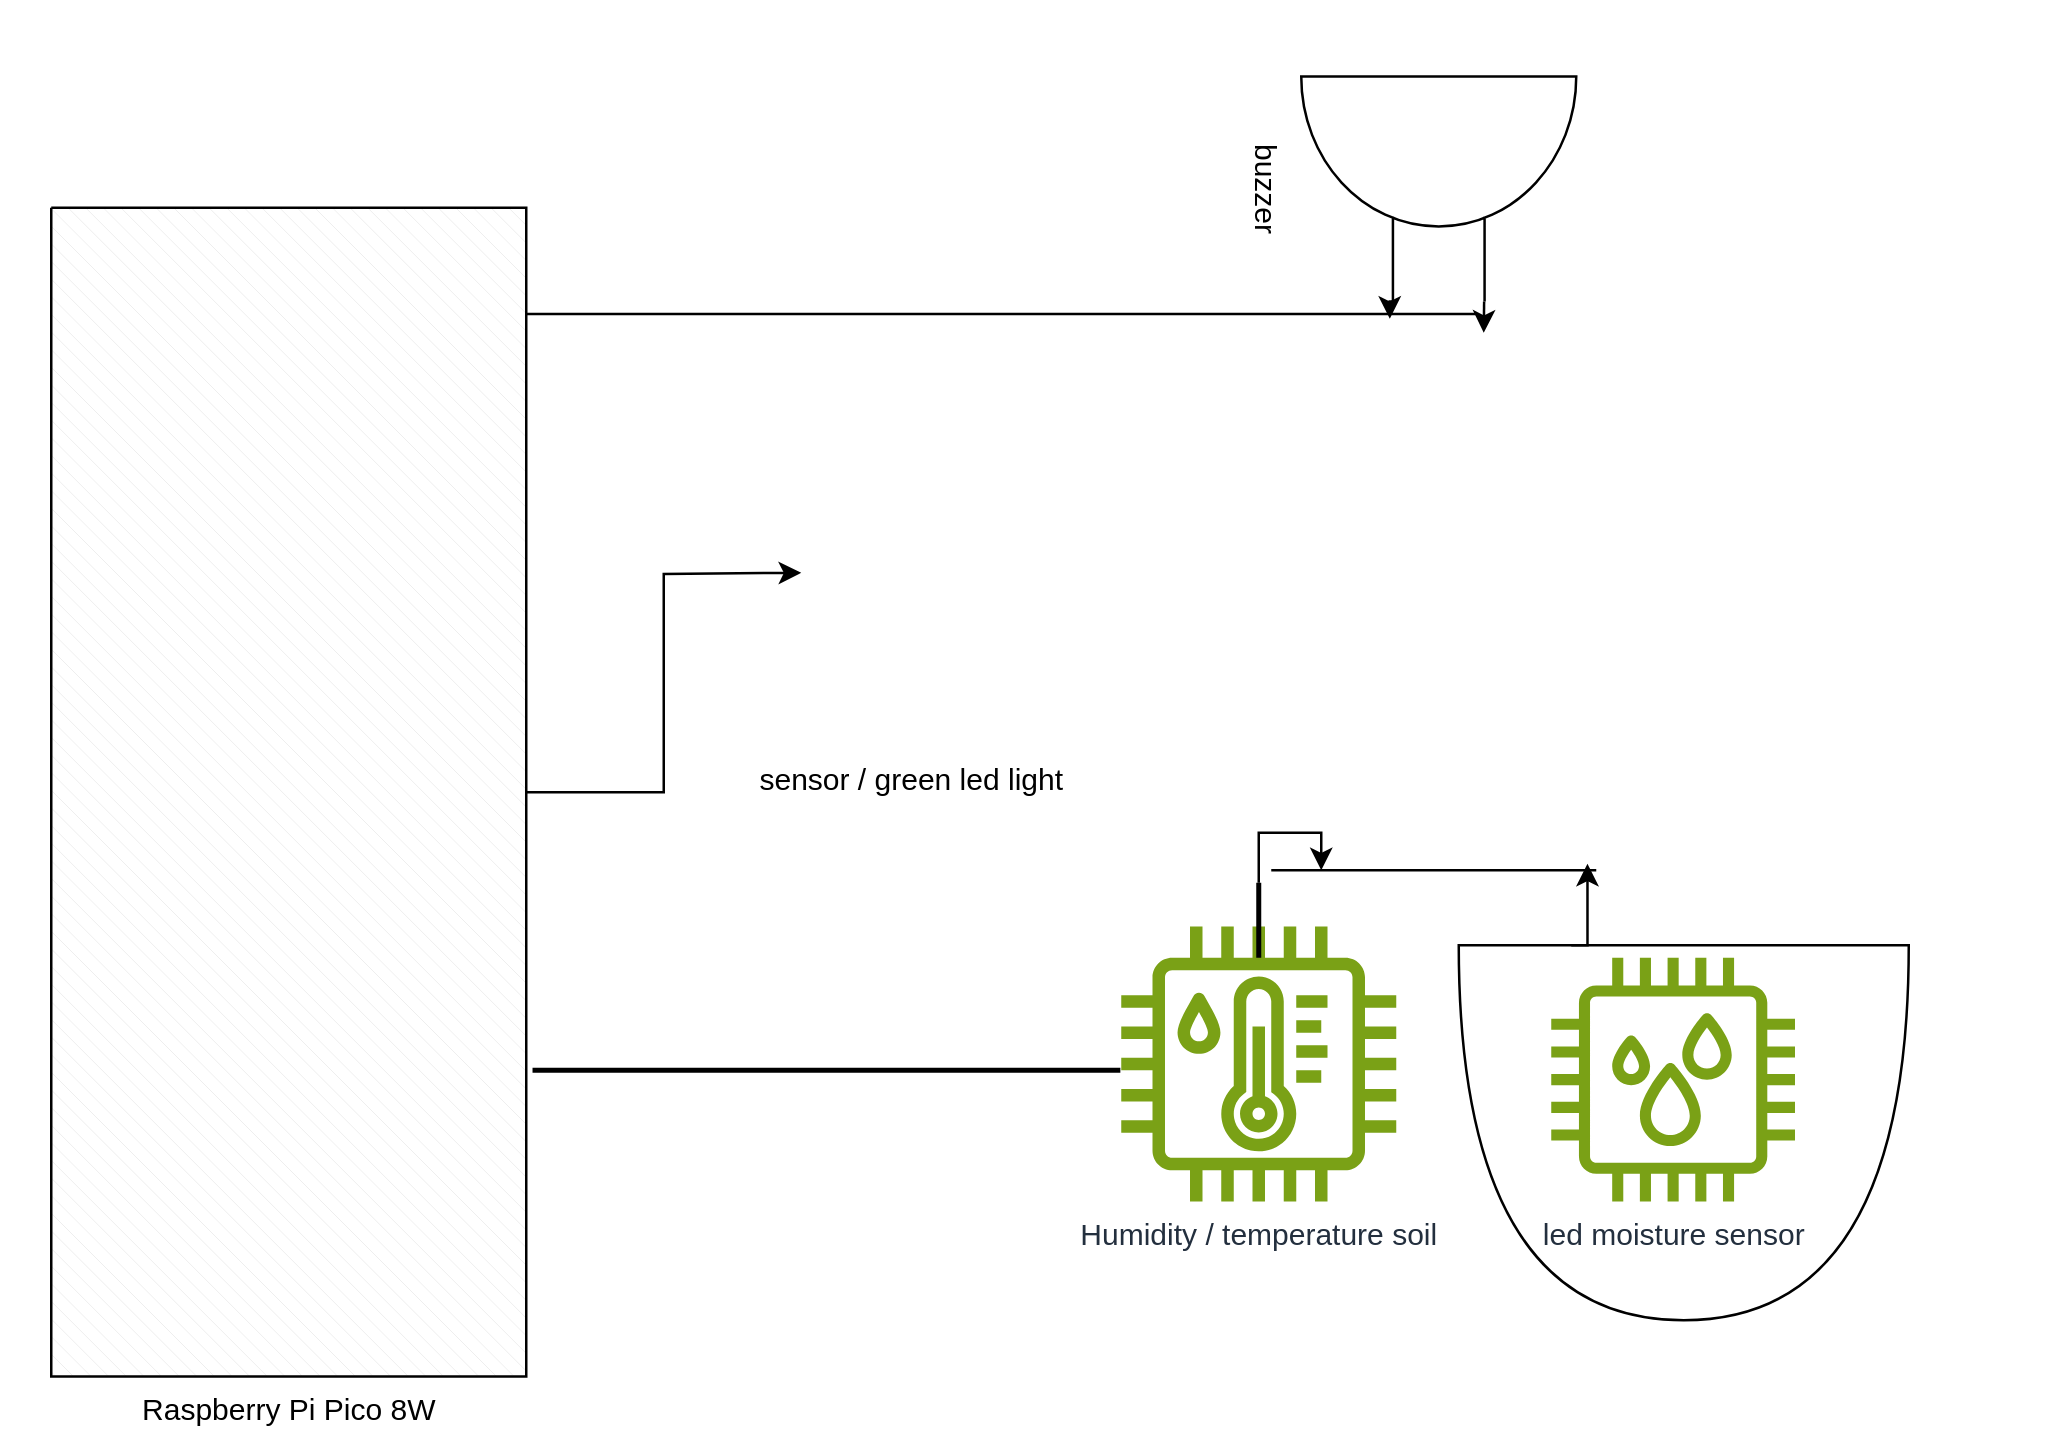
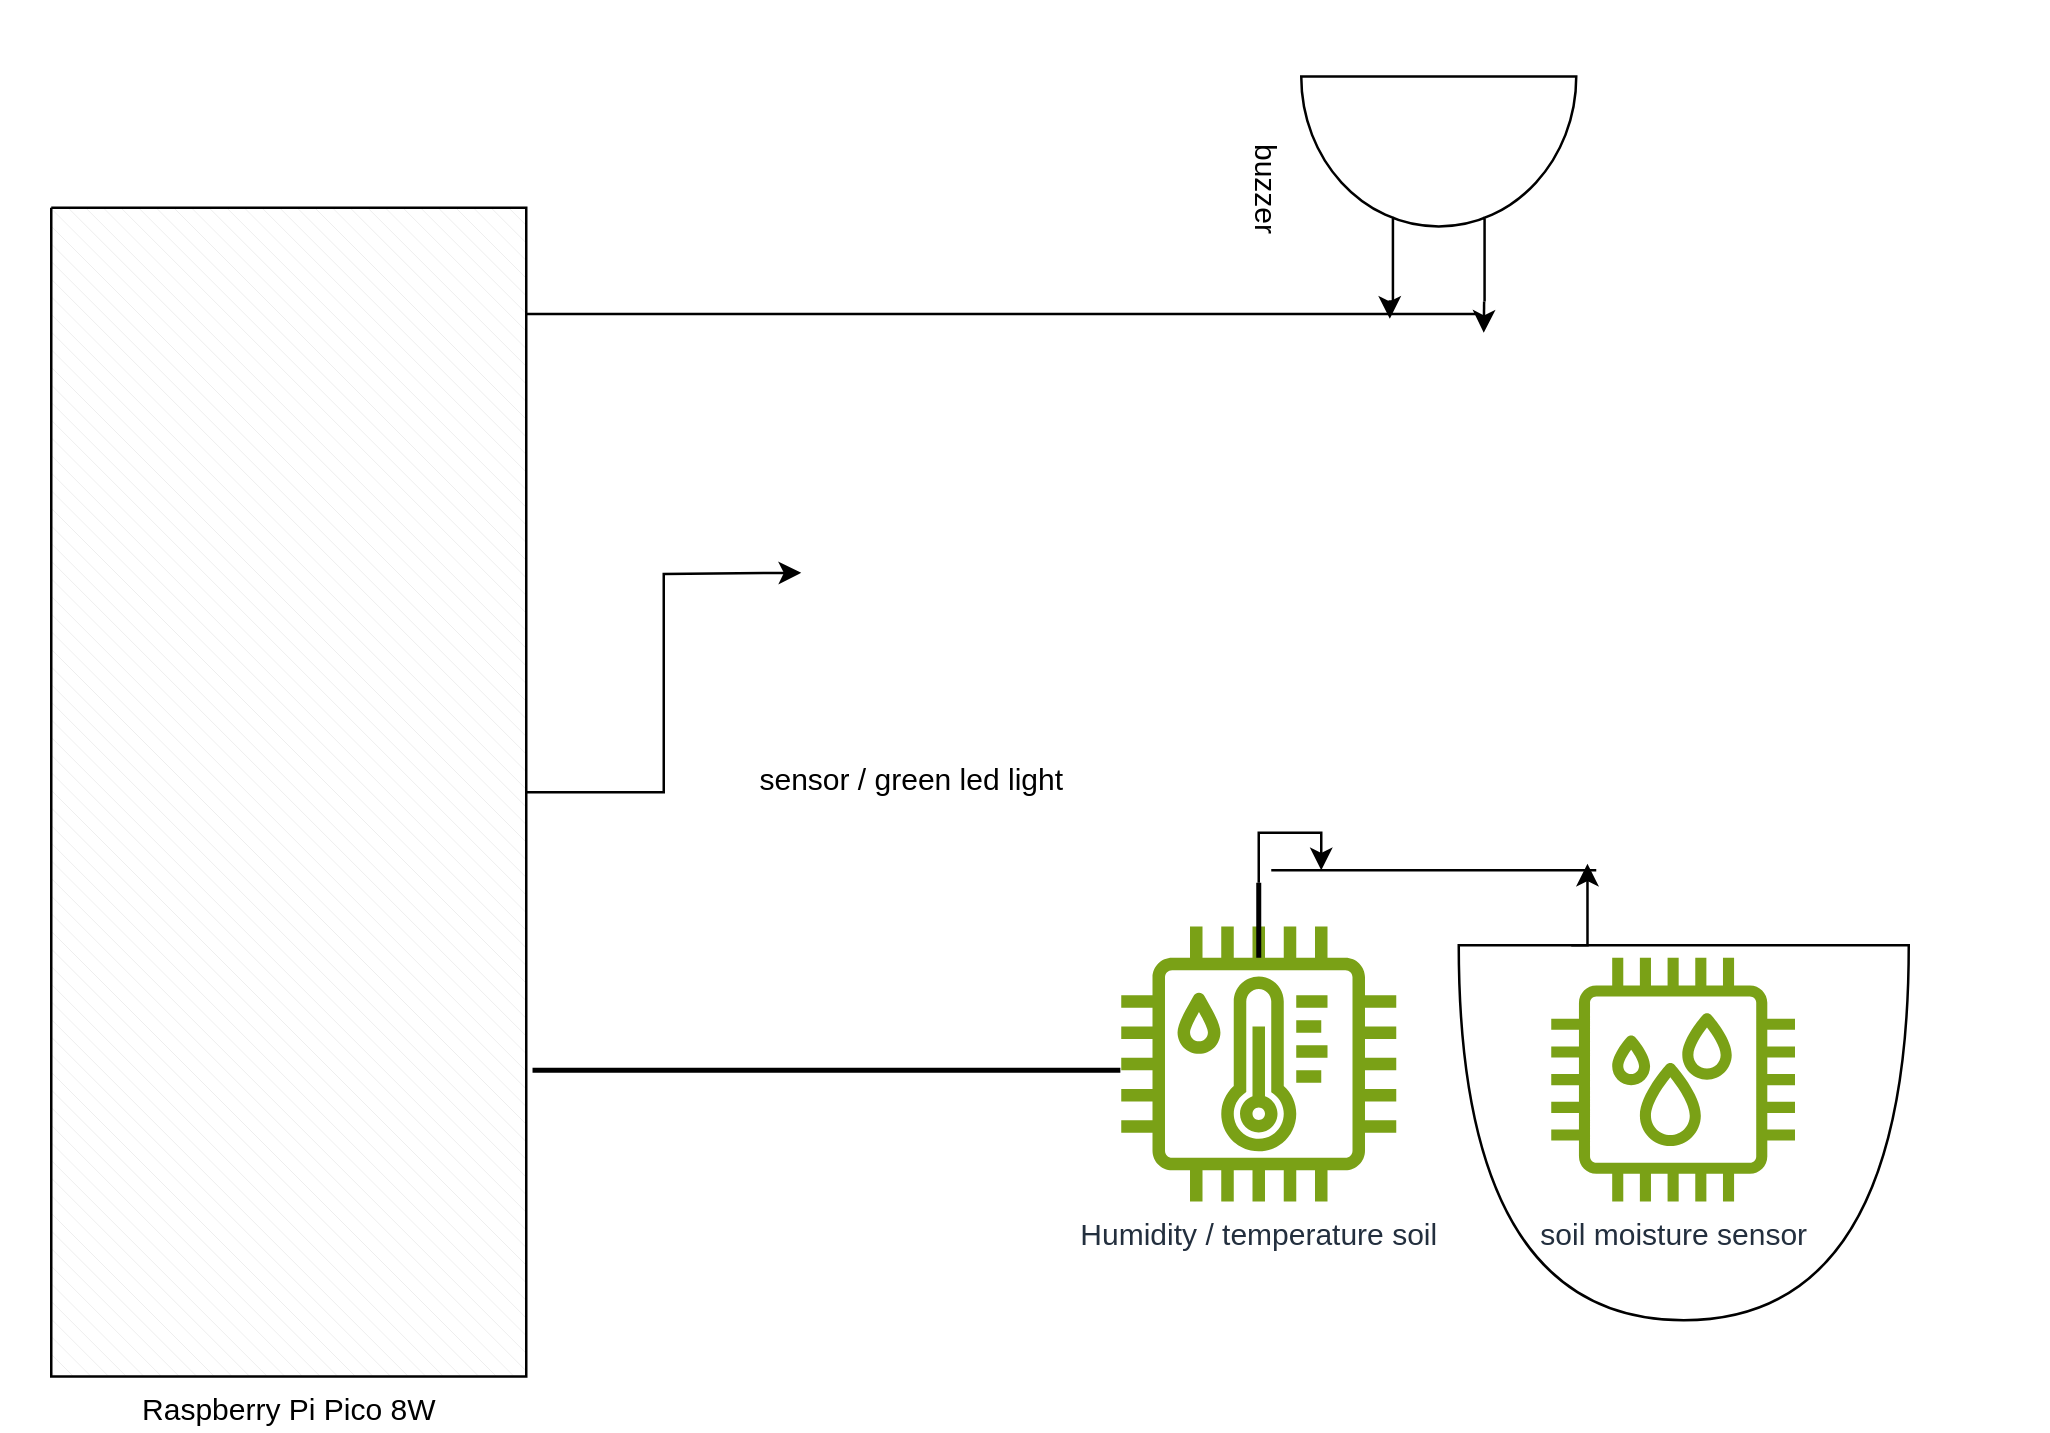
(1675, 1237) -> (1675, 1237)
